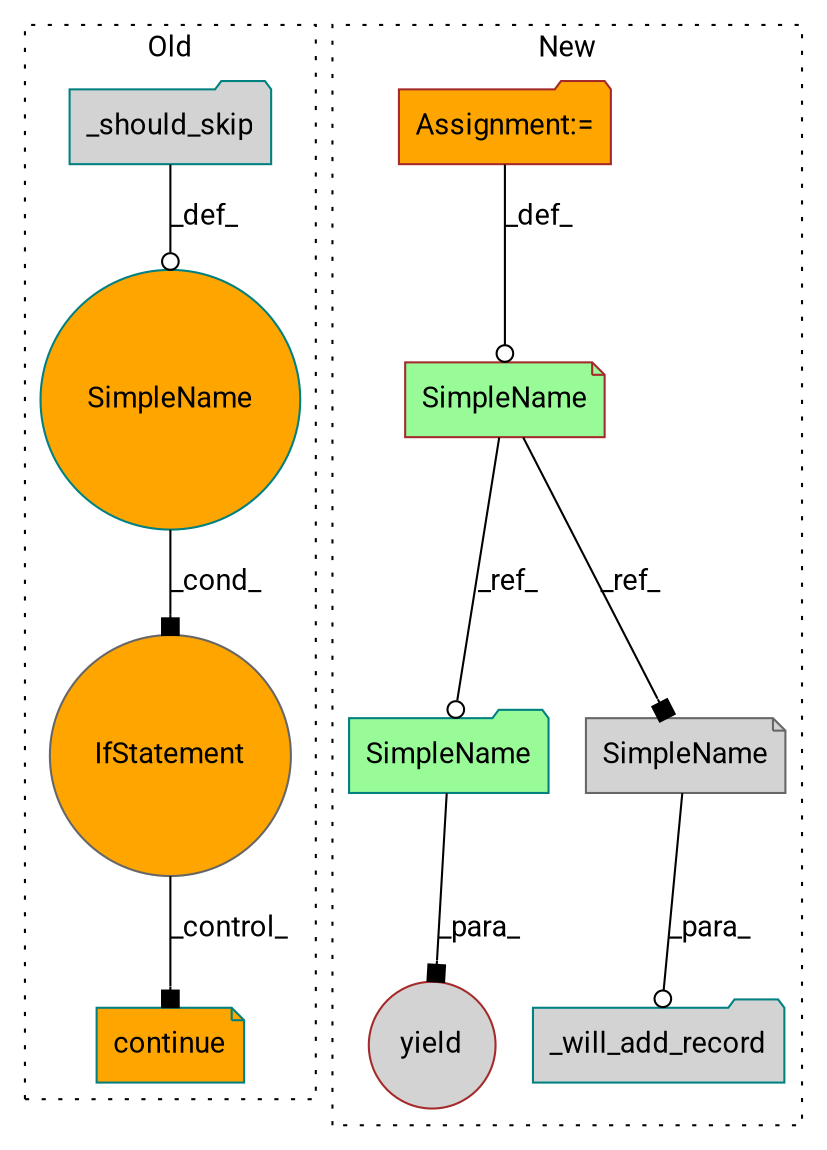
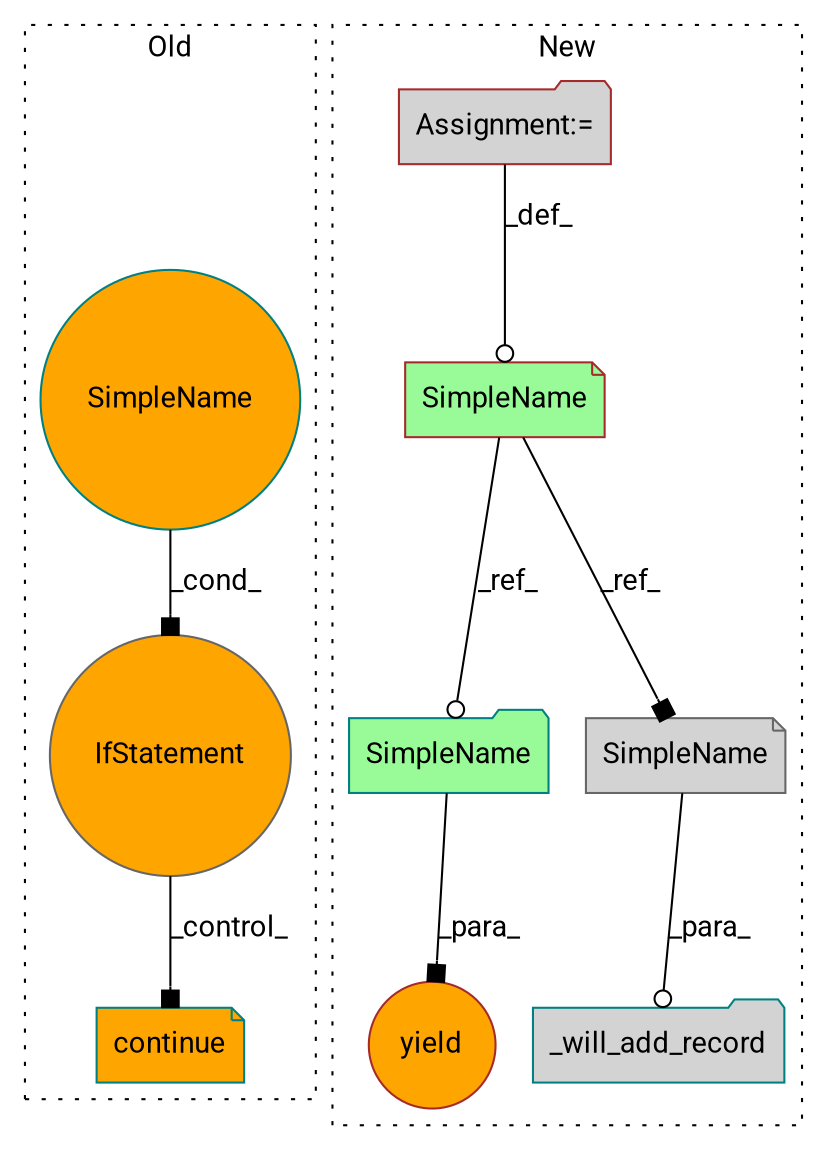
(170, 127) -> none
(505, 127) -> (505, 127)
(432, 1045) -> (432, 1045)
